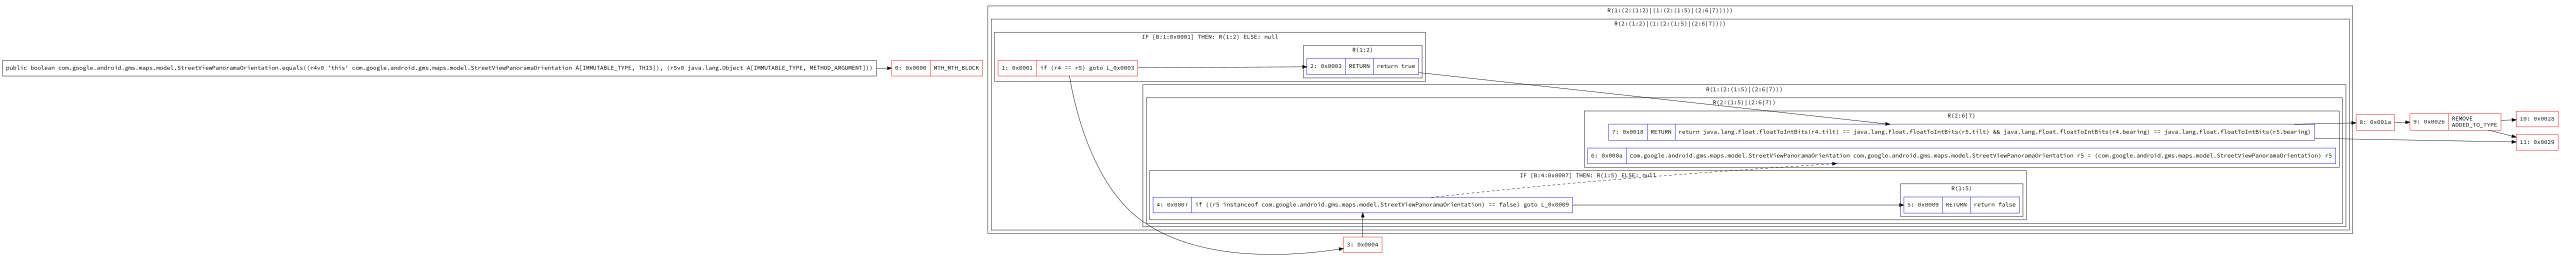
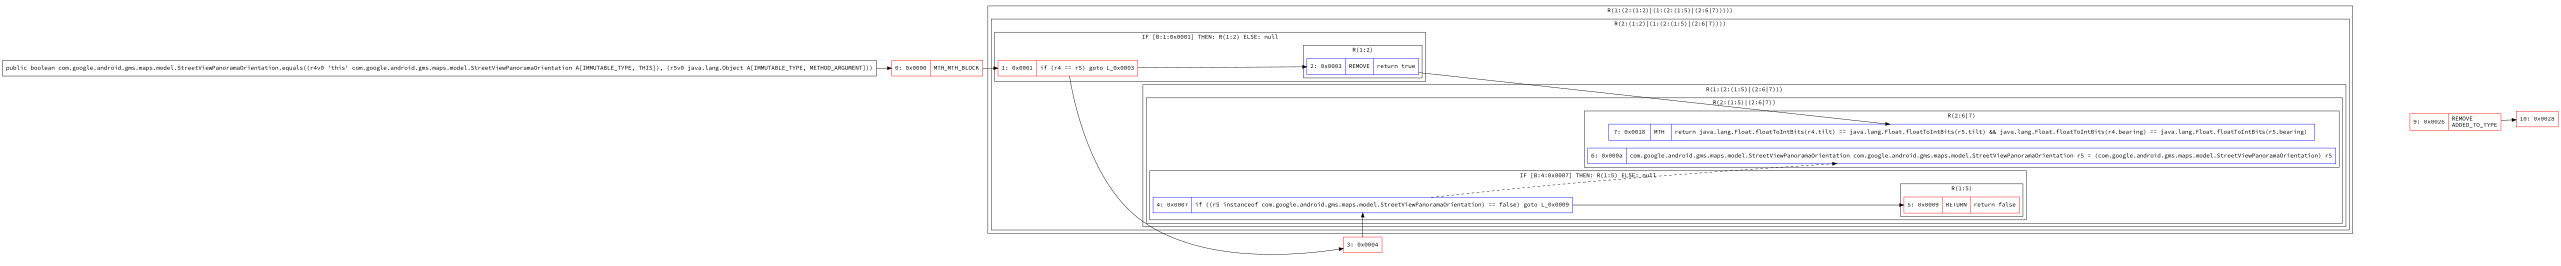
(1359, 66) -> (1359, 66)
none -> (988, 68)
(2375, 122) -> none
(1661, 132) -> (1659, 132)
(2537, 142) -> none
(1962, 205) -> (1962, 205)
